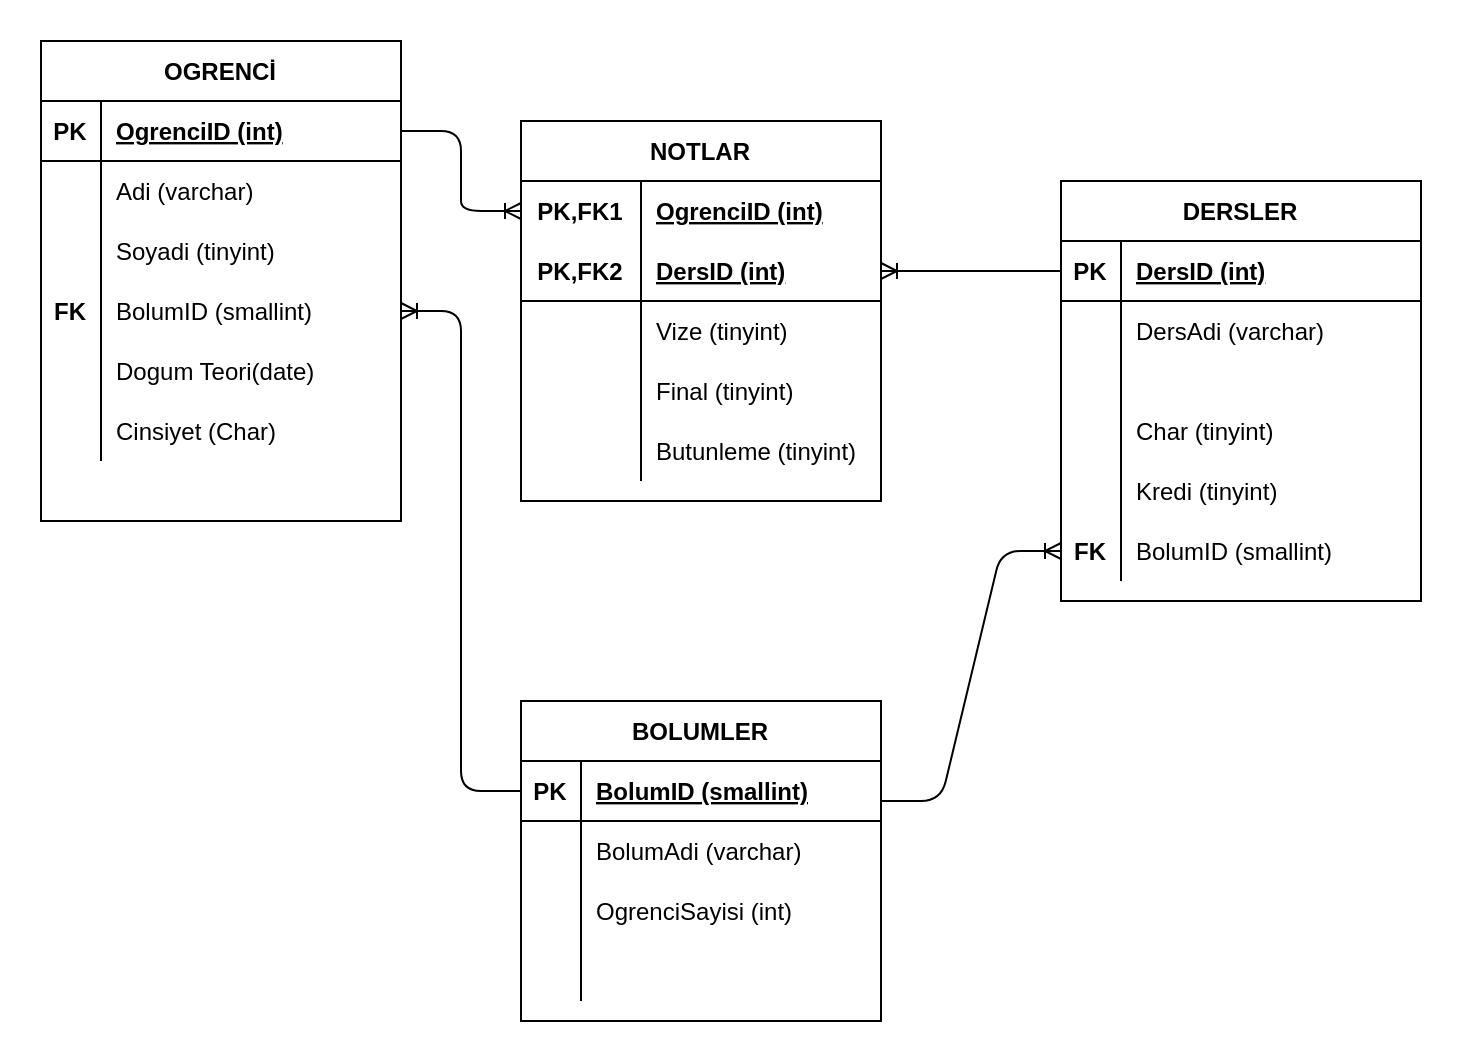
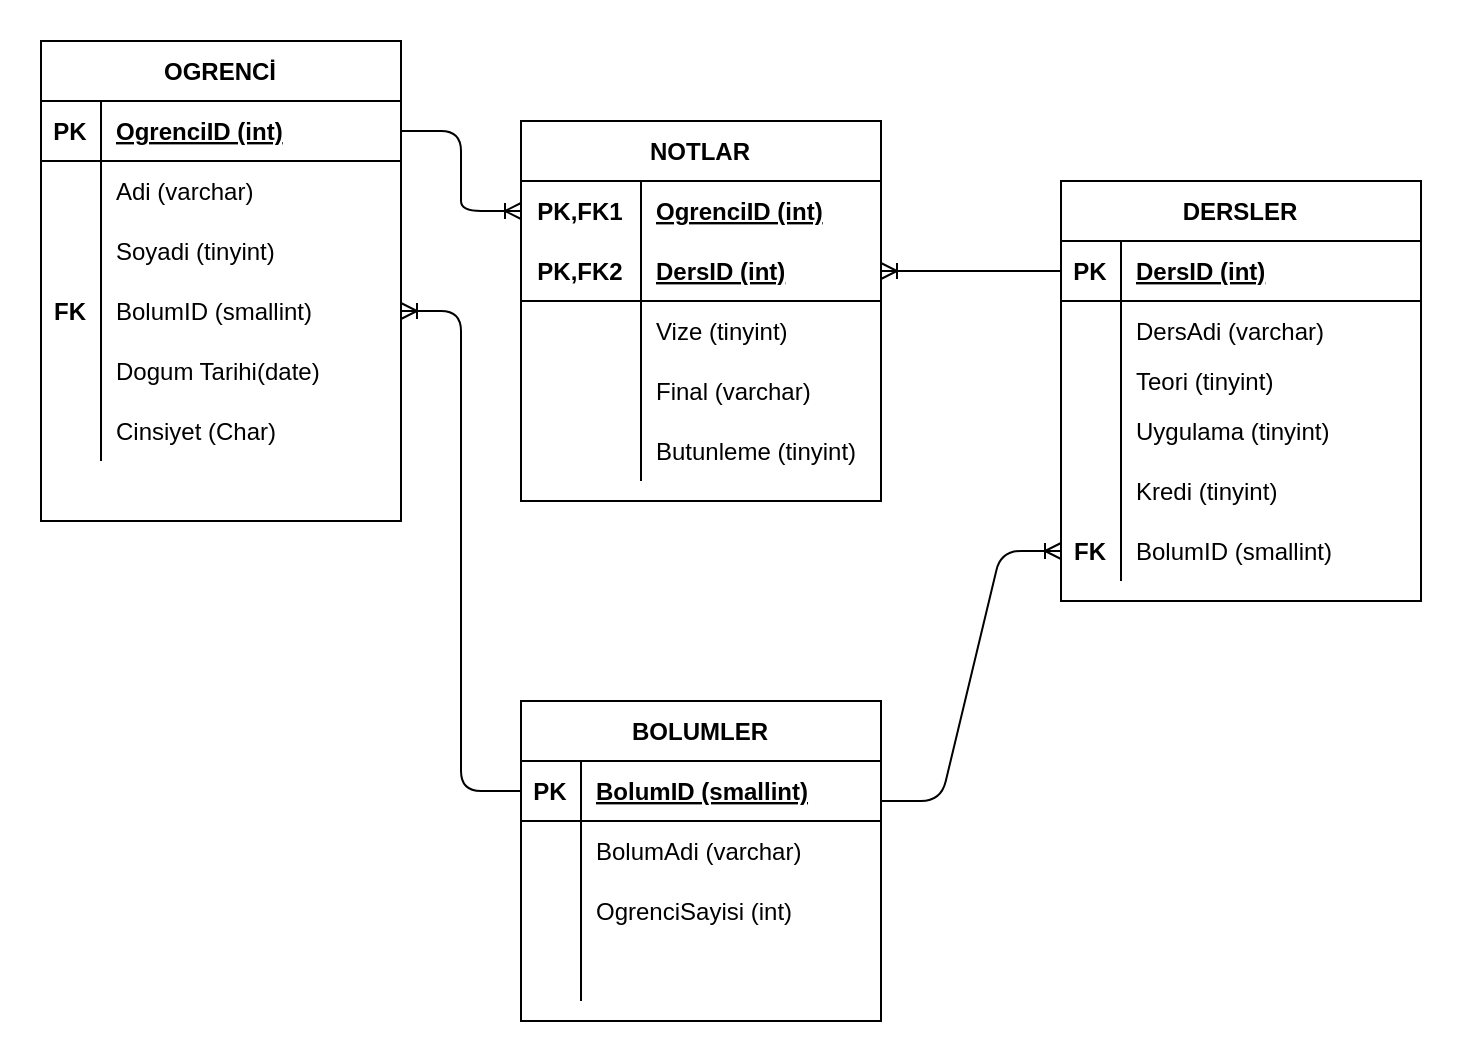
(224, 372) -> (228, 372)
none -> (1271, 381)
(741, 392) -> (747, 392)
(1221, 432) -> (1244, 432)
